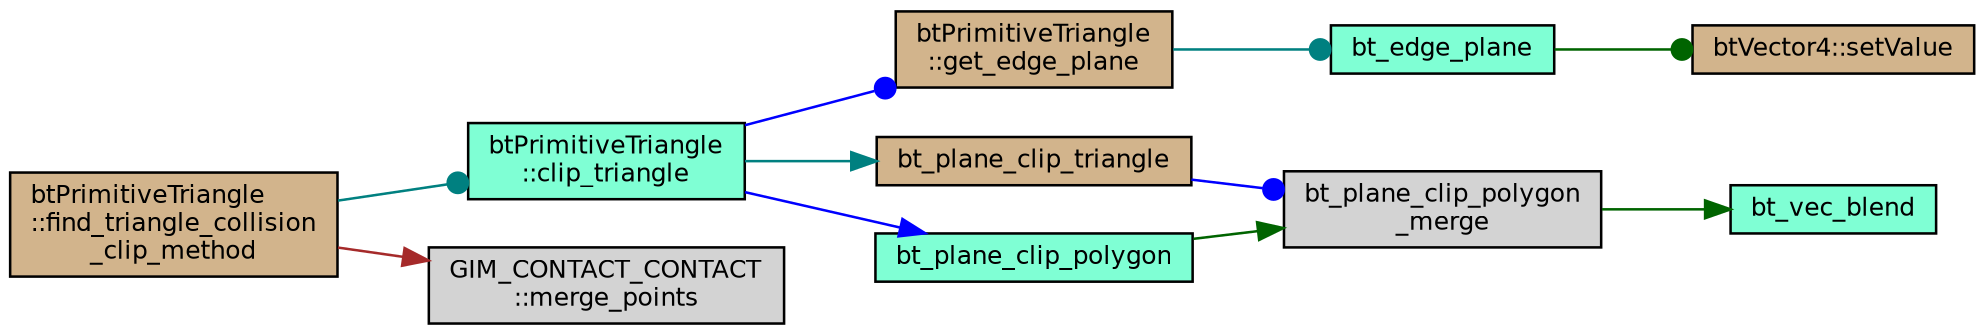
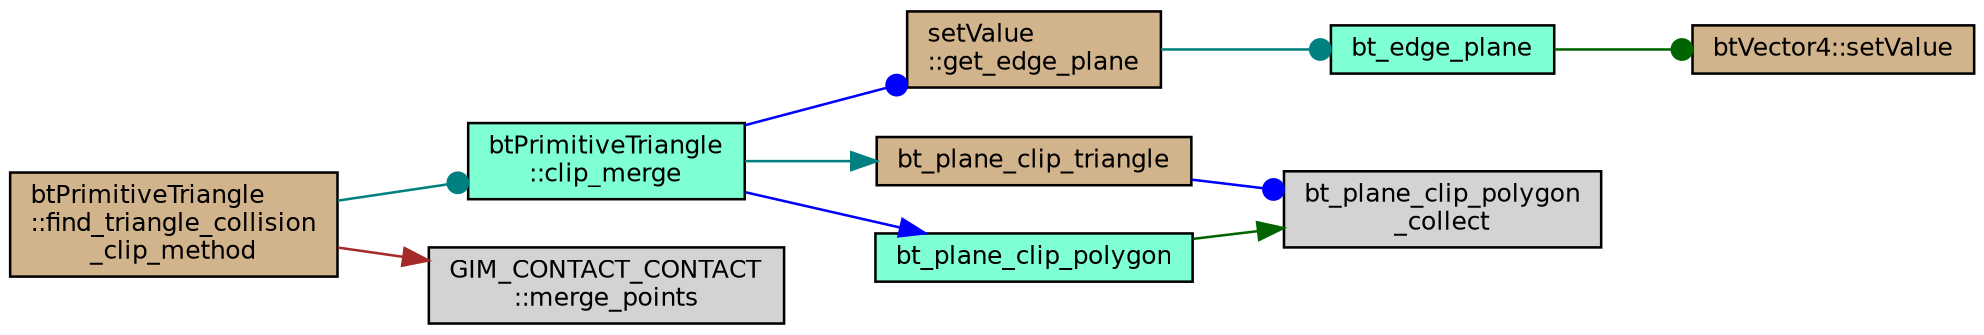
(1034, 49) -> (1034, 49)
(606, 161) -> (606, 161)
(1443, 209) -> (1443, 209)
(1833, 209) -> none
